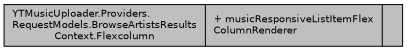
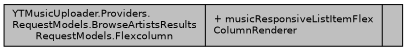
(105, 36) -> (105, 36)
